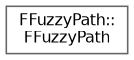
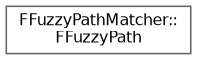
(67, 30) -> (99, 30)
